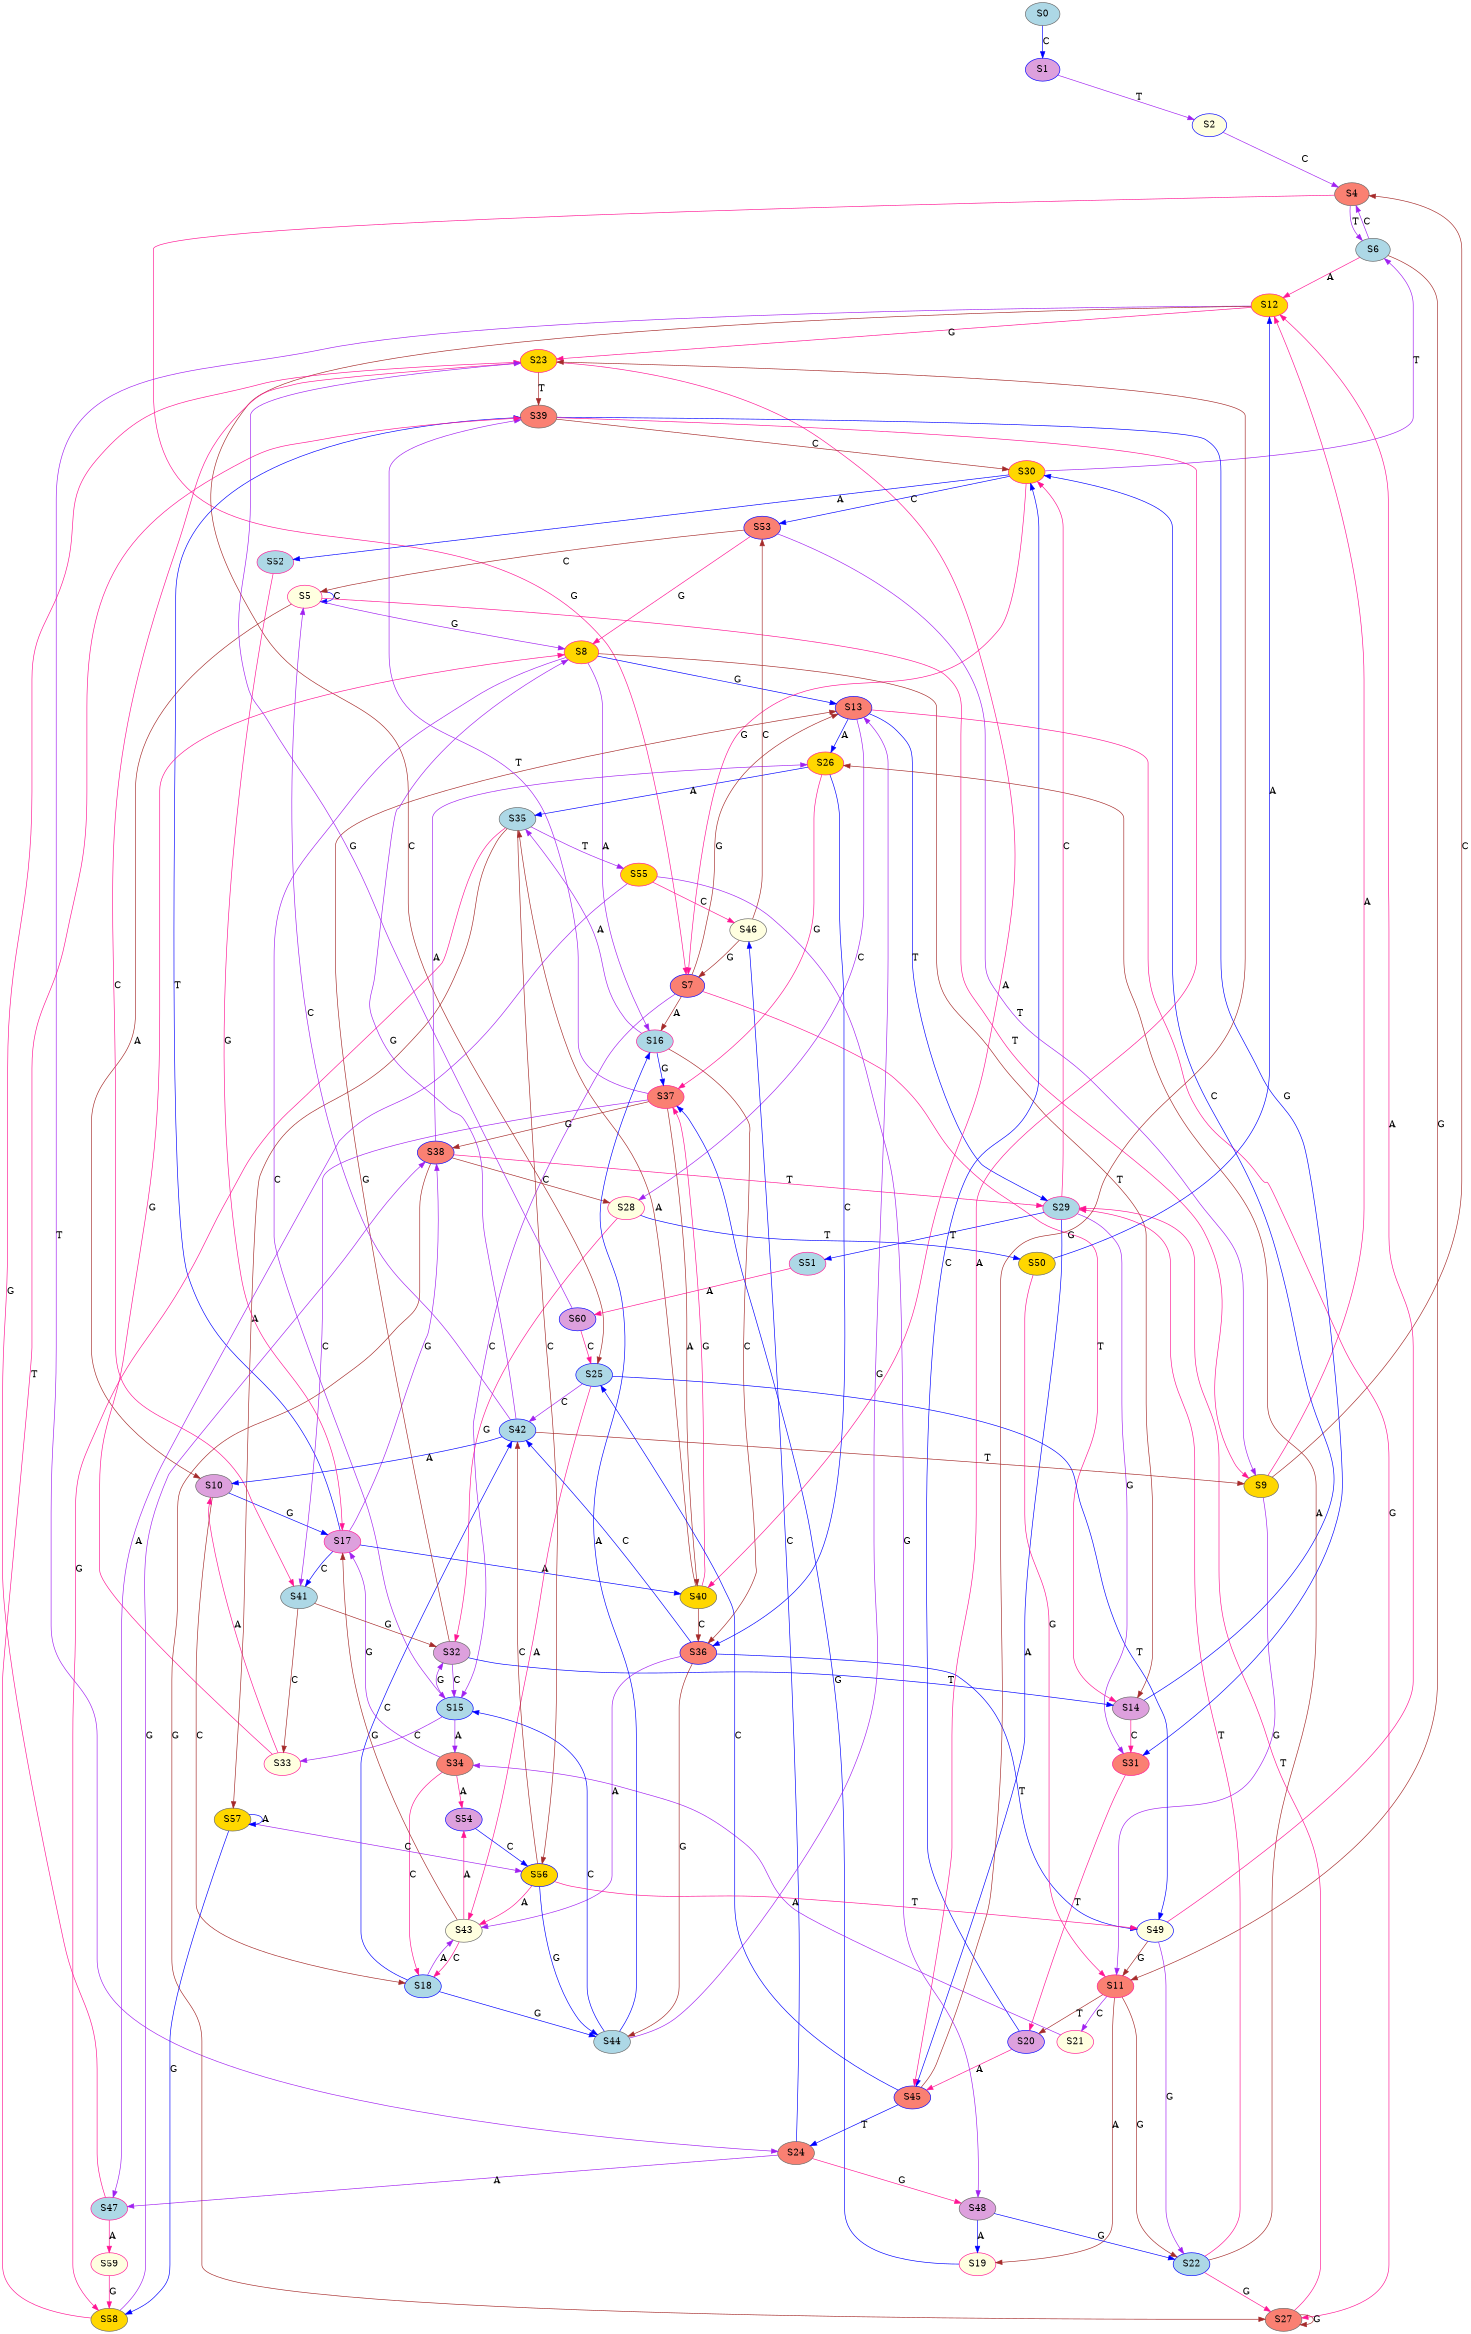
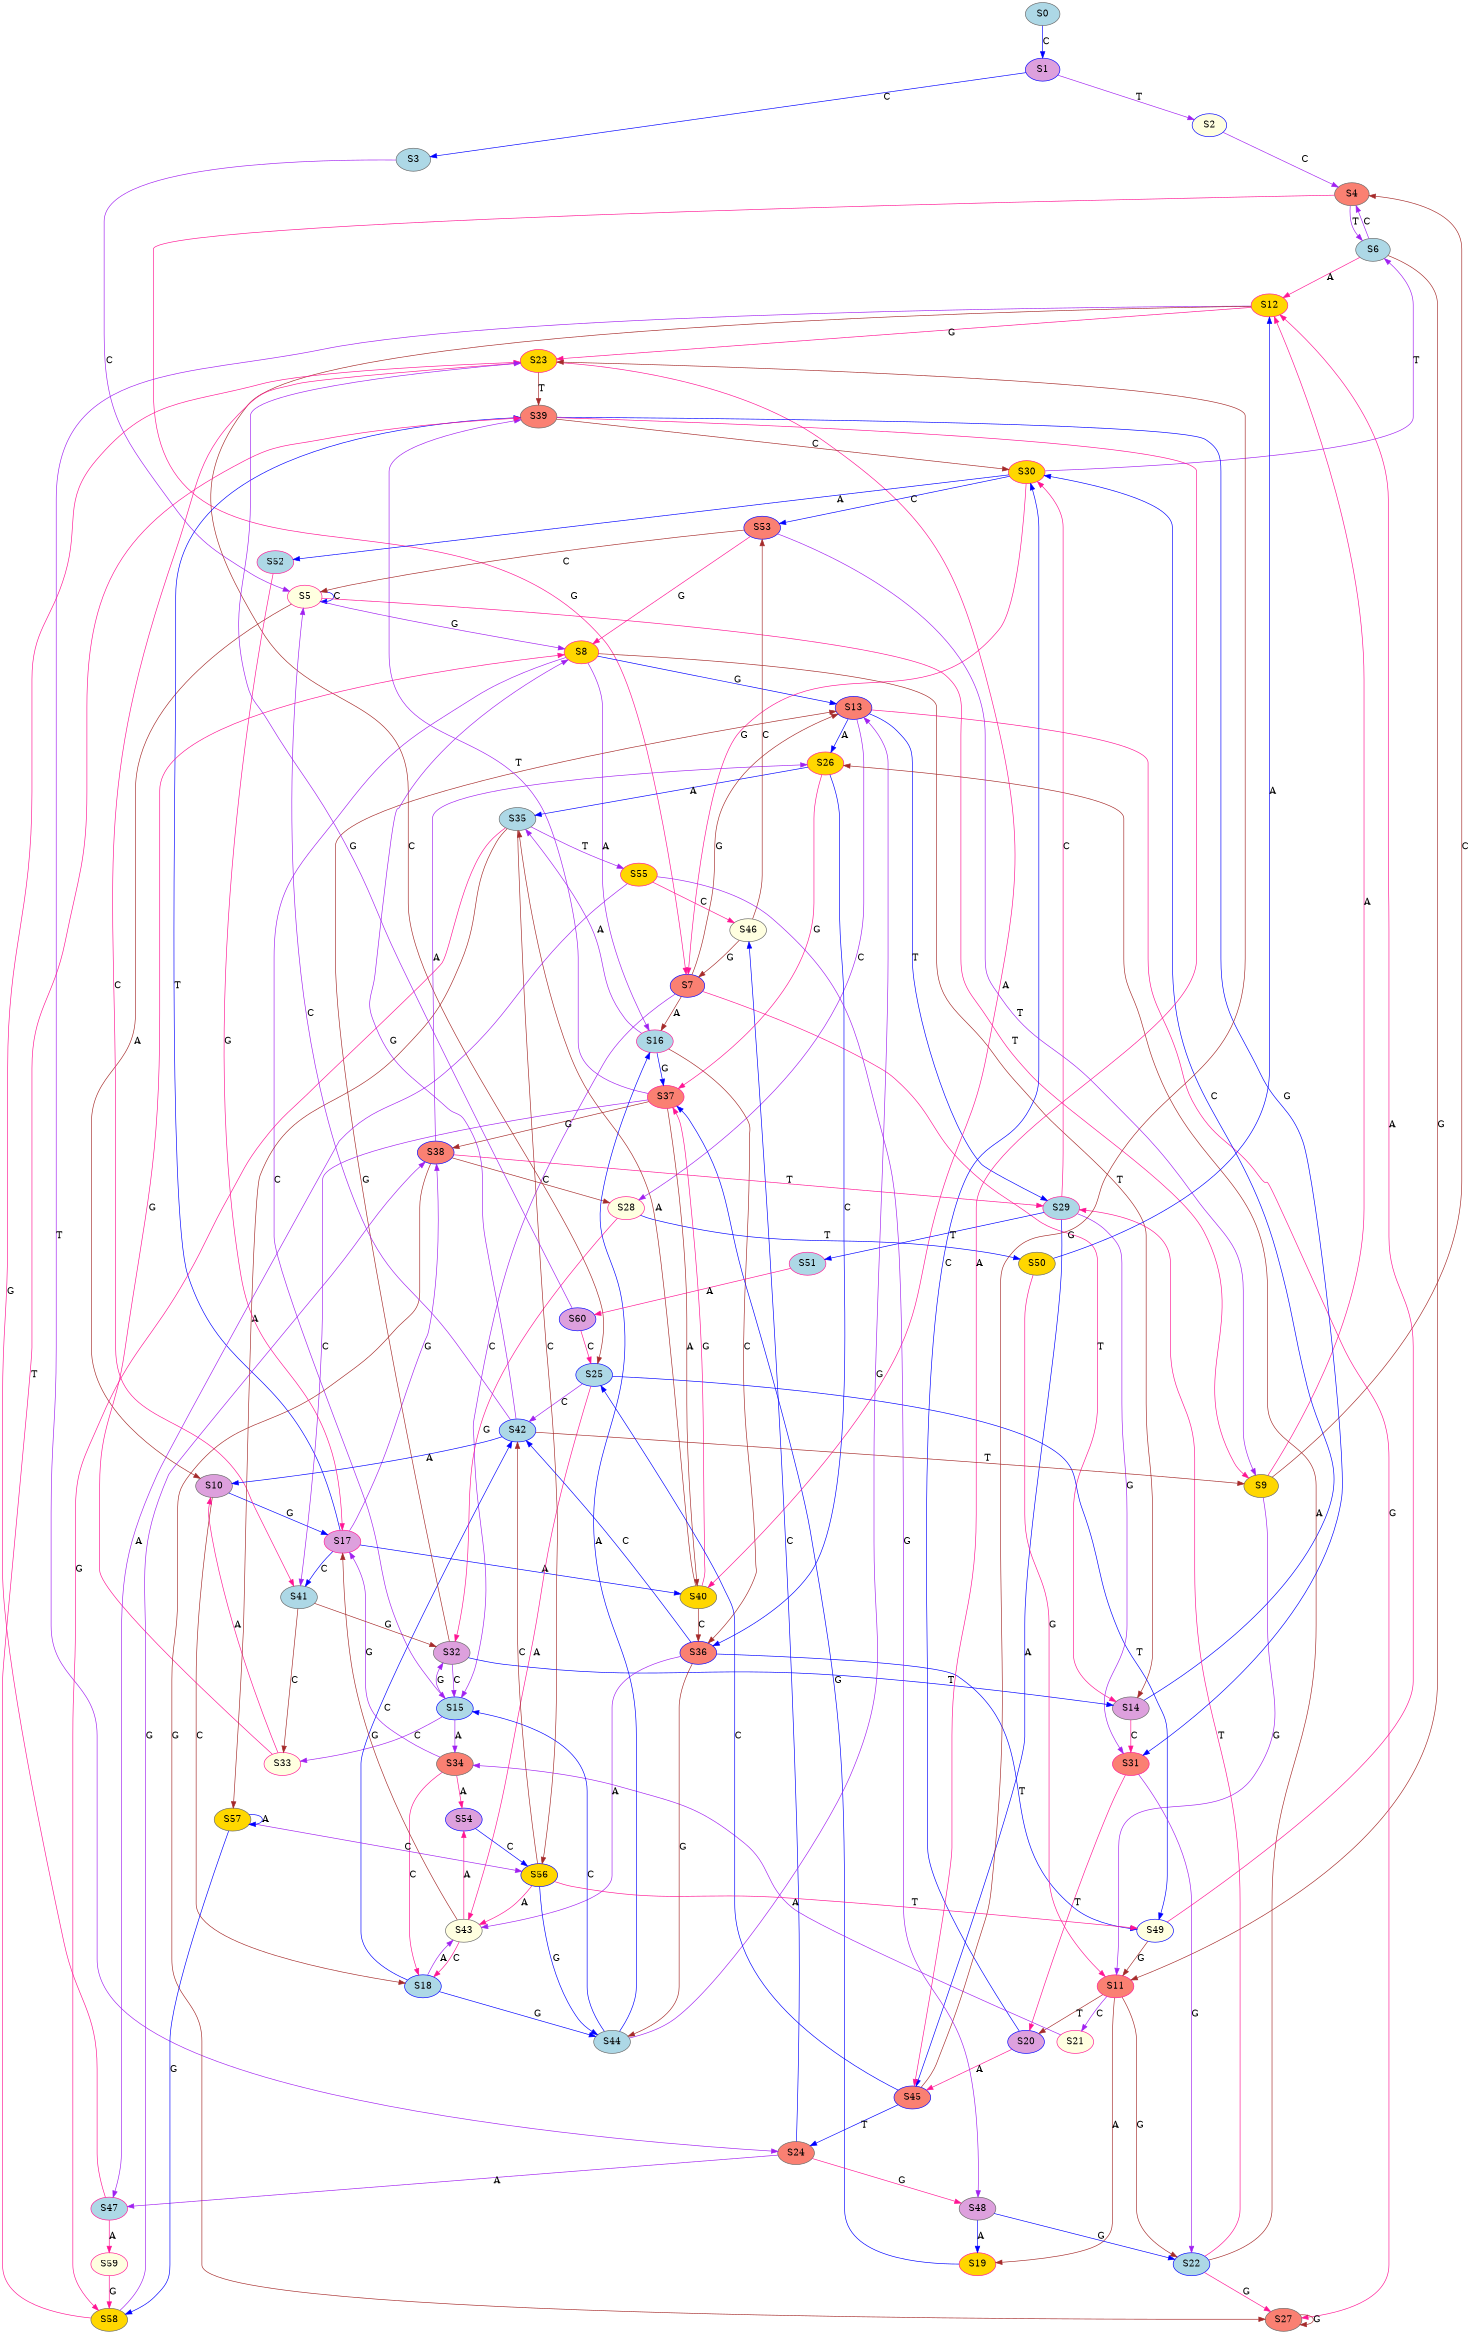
none -> (413, 160)
(1262, 1724) -> none
(1166, 2096) -> (1192, 2004)
(977, 2264) -> (977, 2264)
